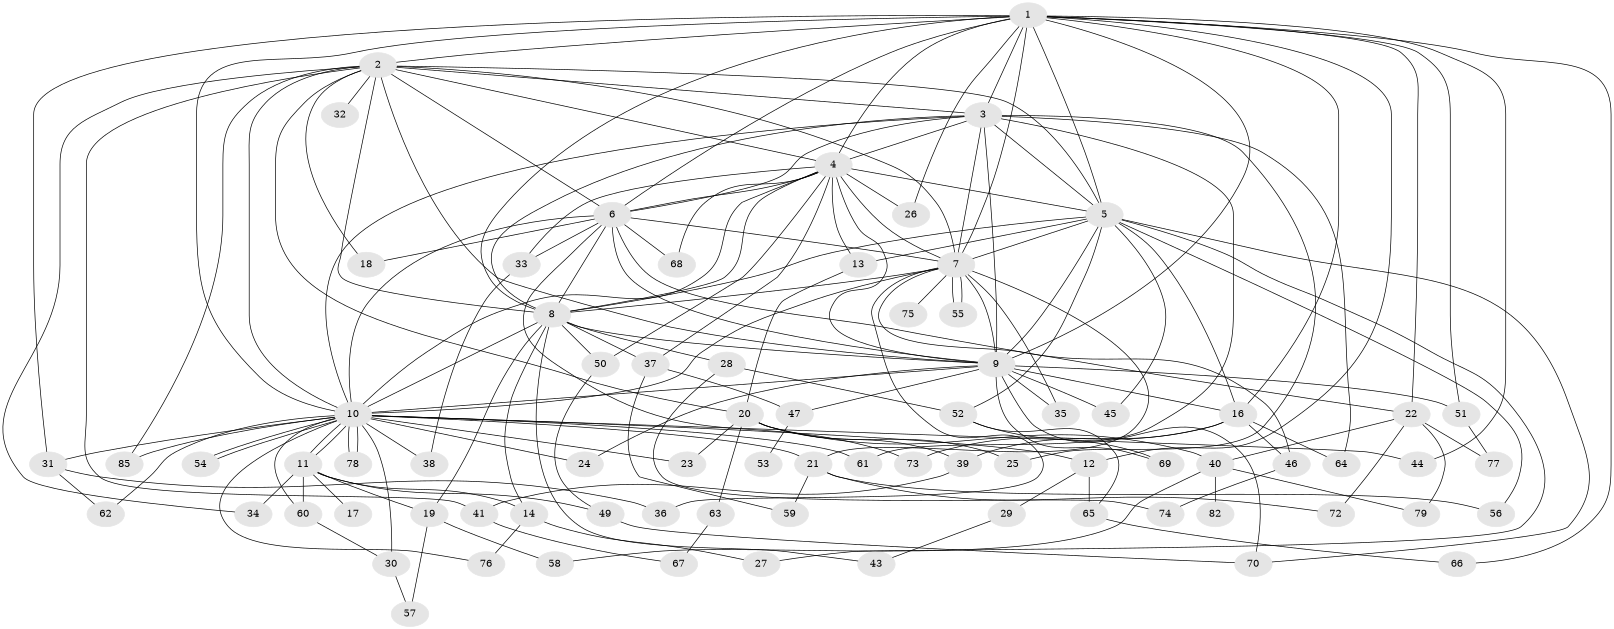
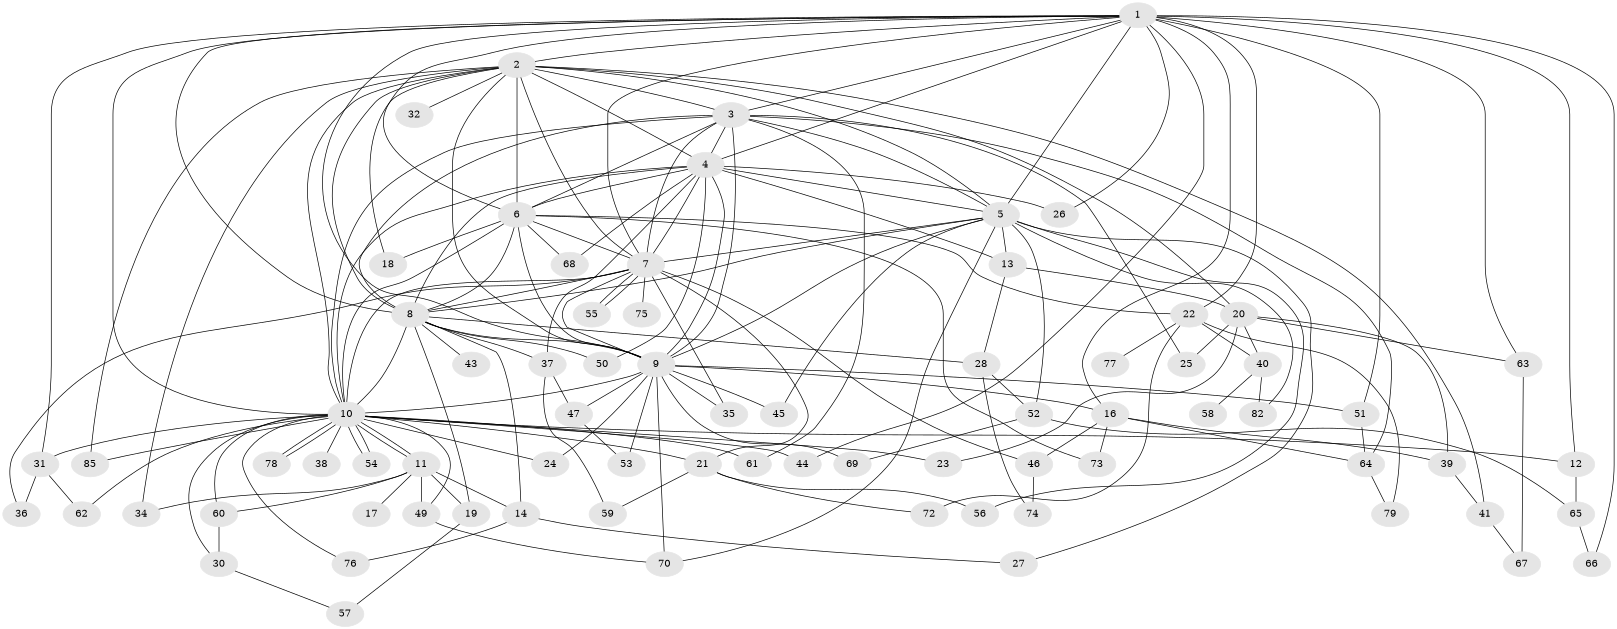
none -> (1450, 75)
(522, 265) -> none
(1190, 303) -> (1195, 283)
none -> (995, 315)
none -> (641, 414)
(557, 440) -> (438, 442)
(1479, 441) -> (1363, 439)
(1318, 489) -> (1378, 489)
(1007, 514) -> none
(491, 541) -> none
